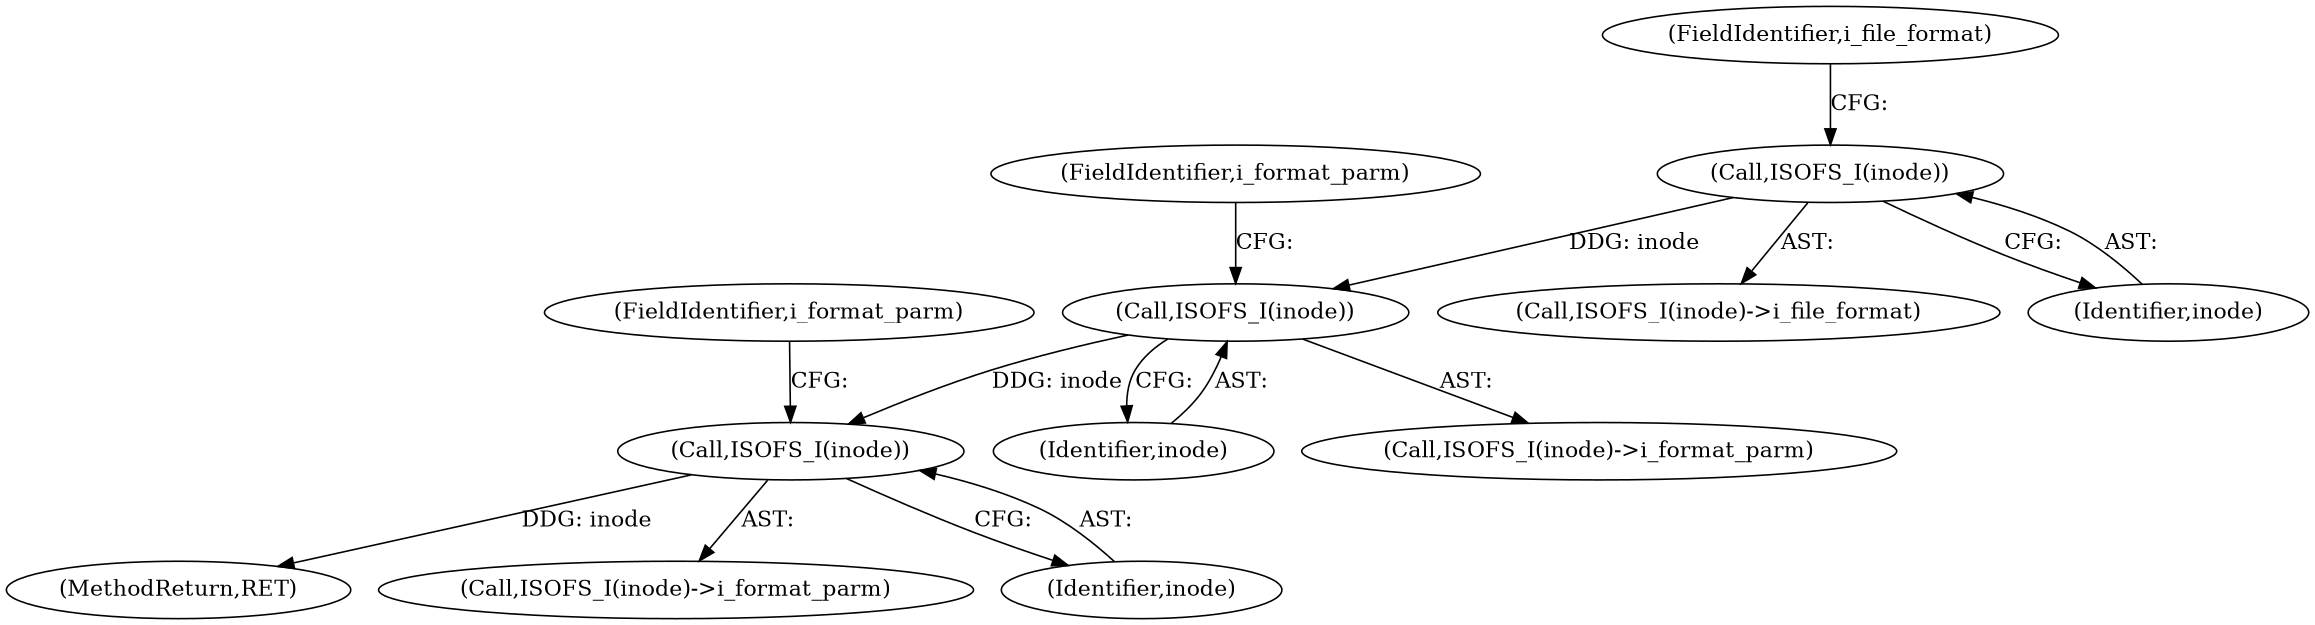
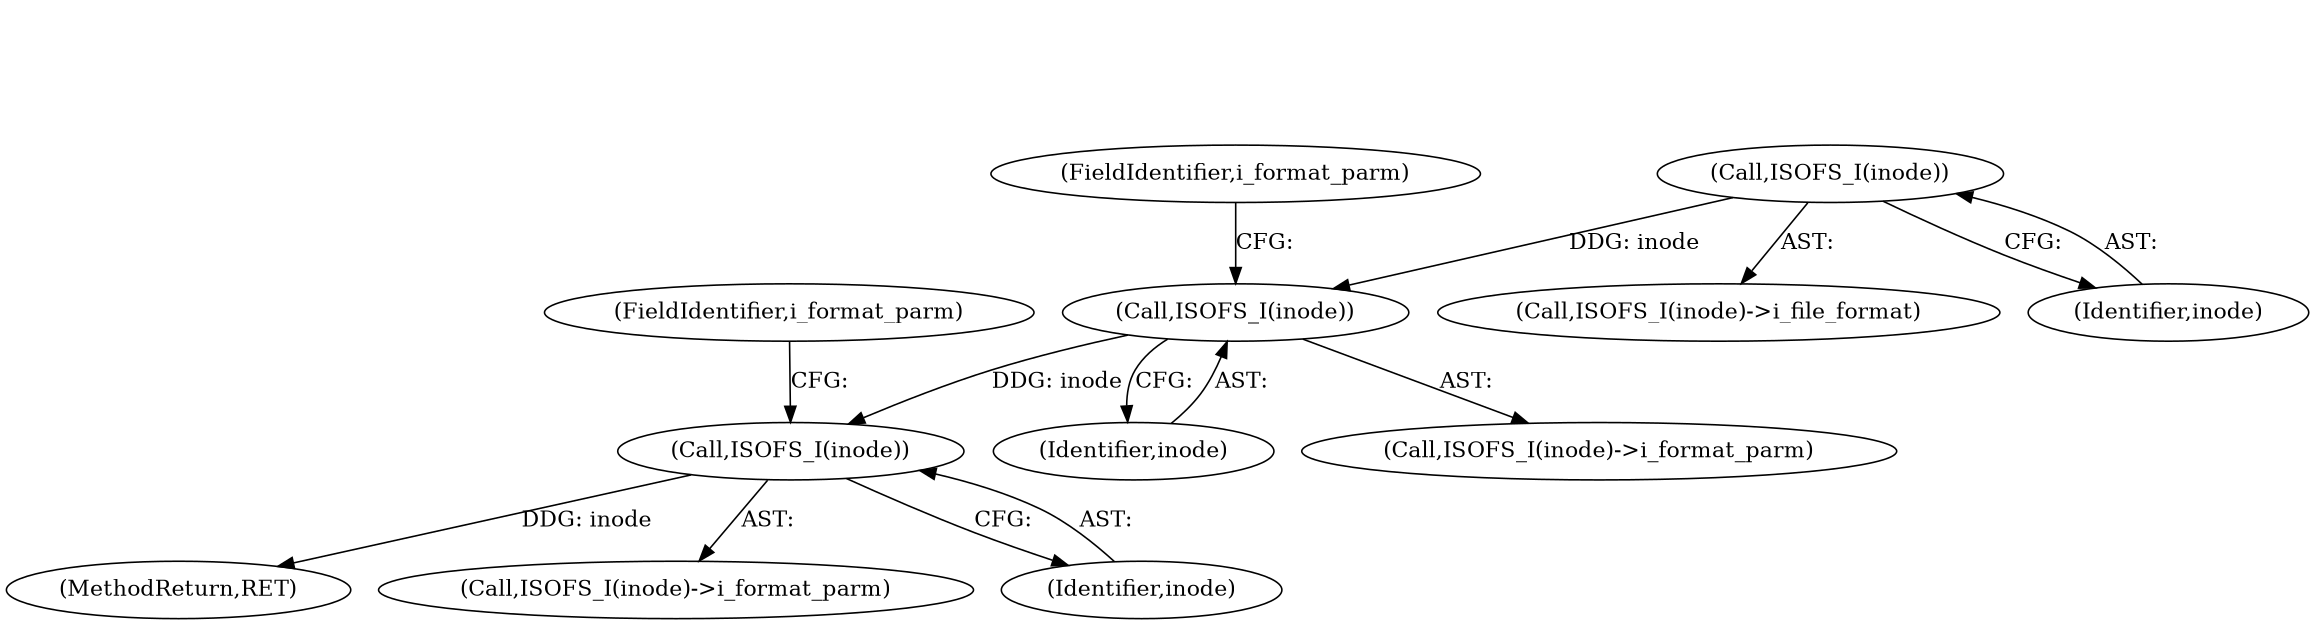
(1830, 35) -> none
